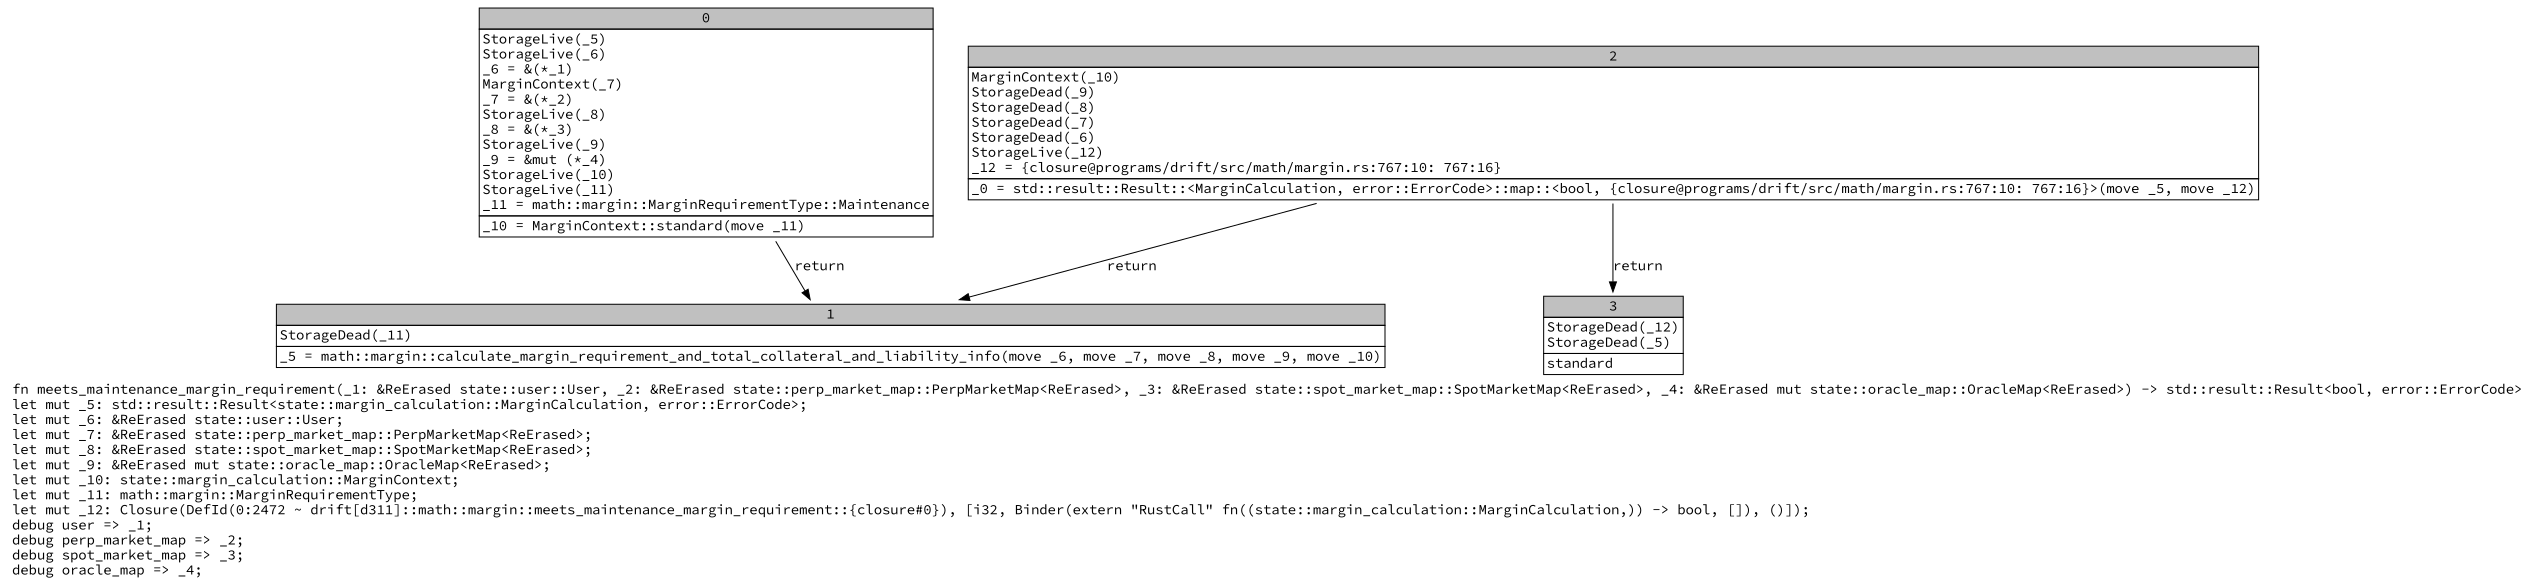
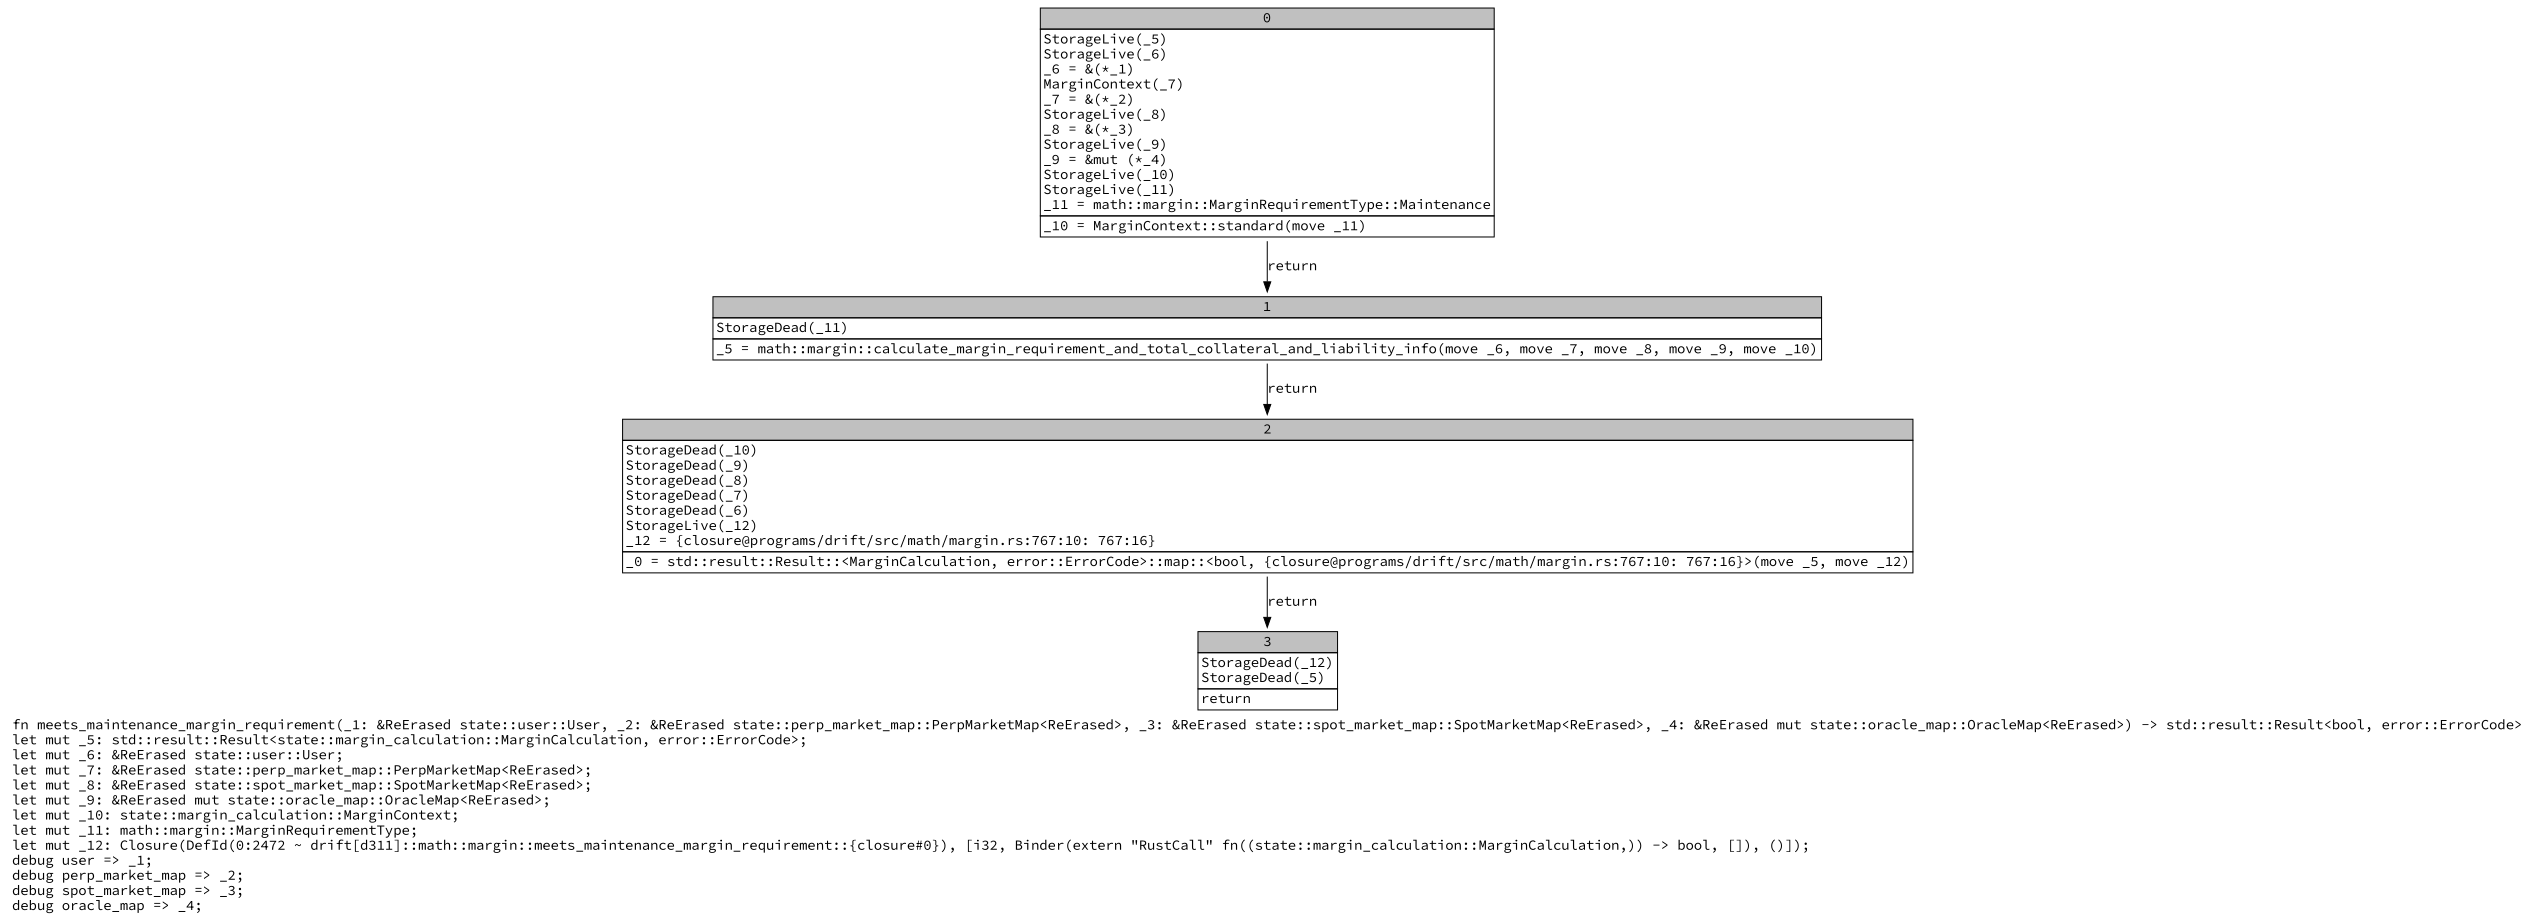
(1046, 77) -> (692, 450)
(1143, 250) -> (1267, 384)
(1580, 364) -> (1226, 699)
